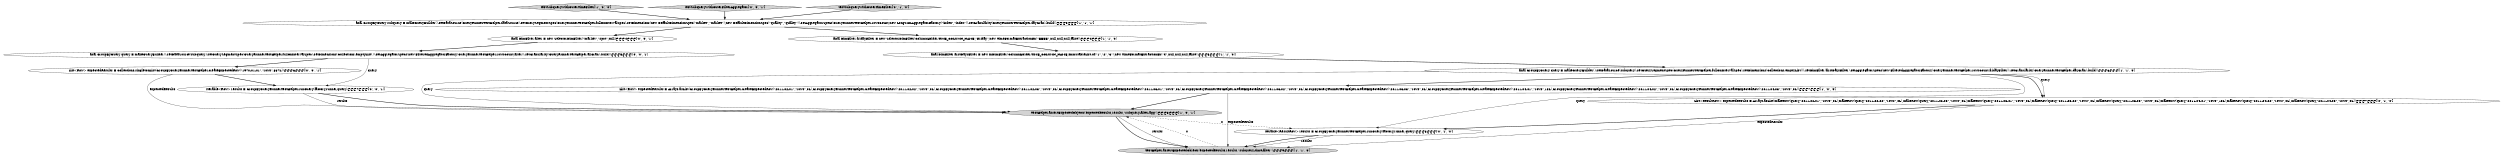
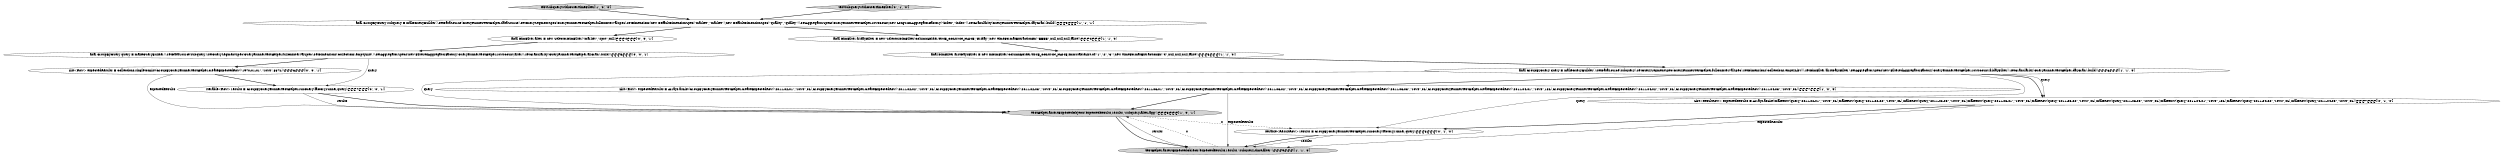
(725, 7) -> none
